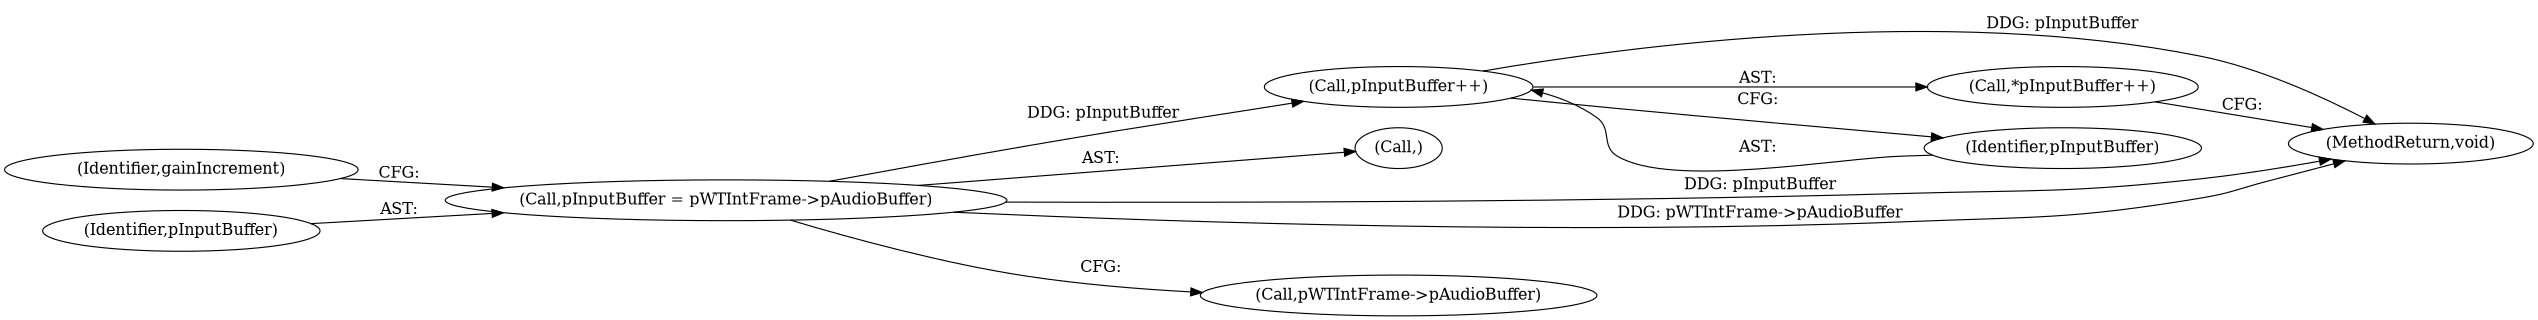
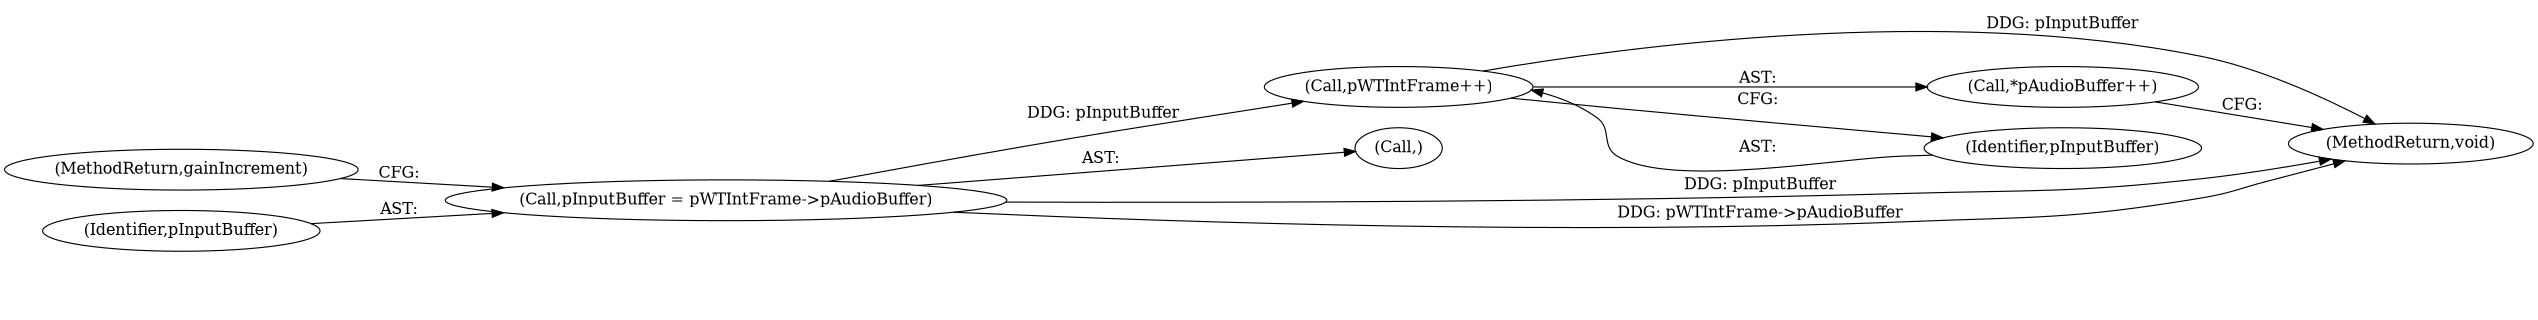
(1399, 87) -> (1399, 87)
(2063, 87) -> (2063, 87)
(181, 170) -> (181, 170)
(1399, 295) -> none
